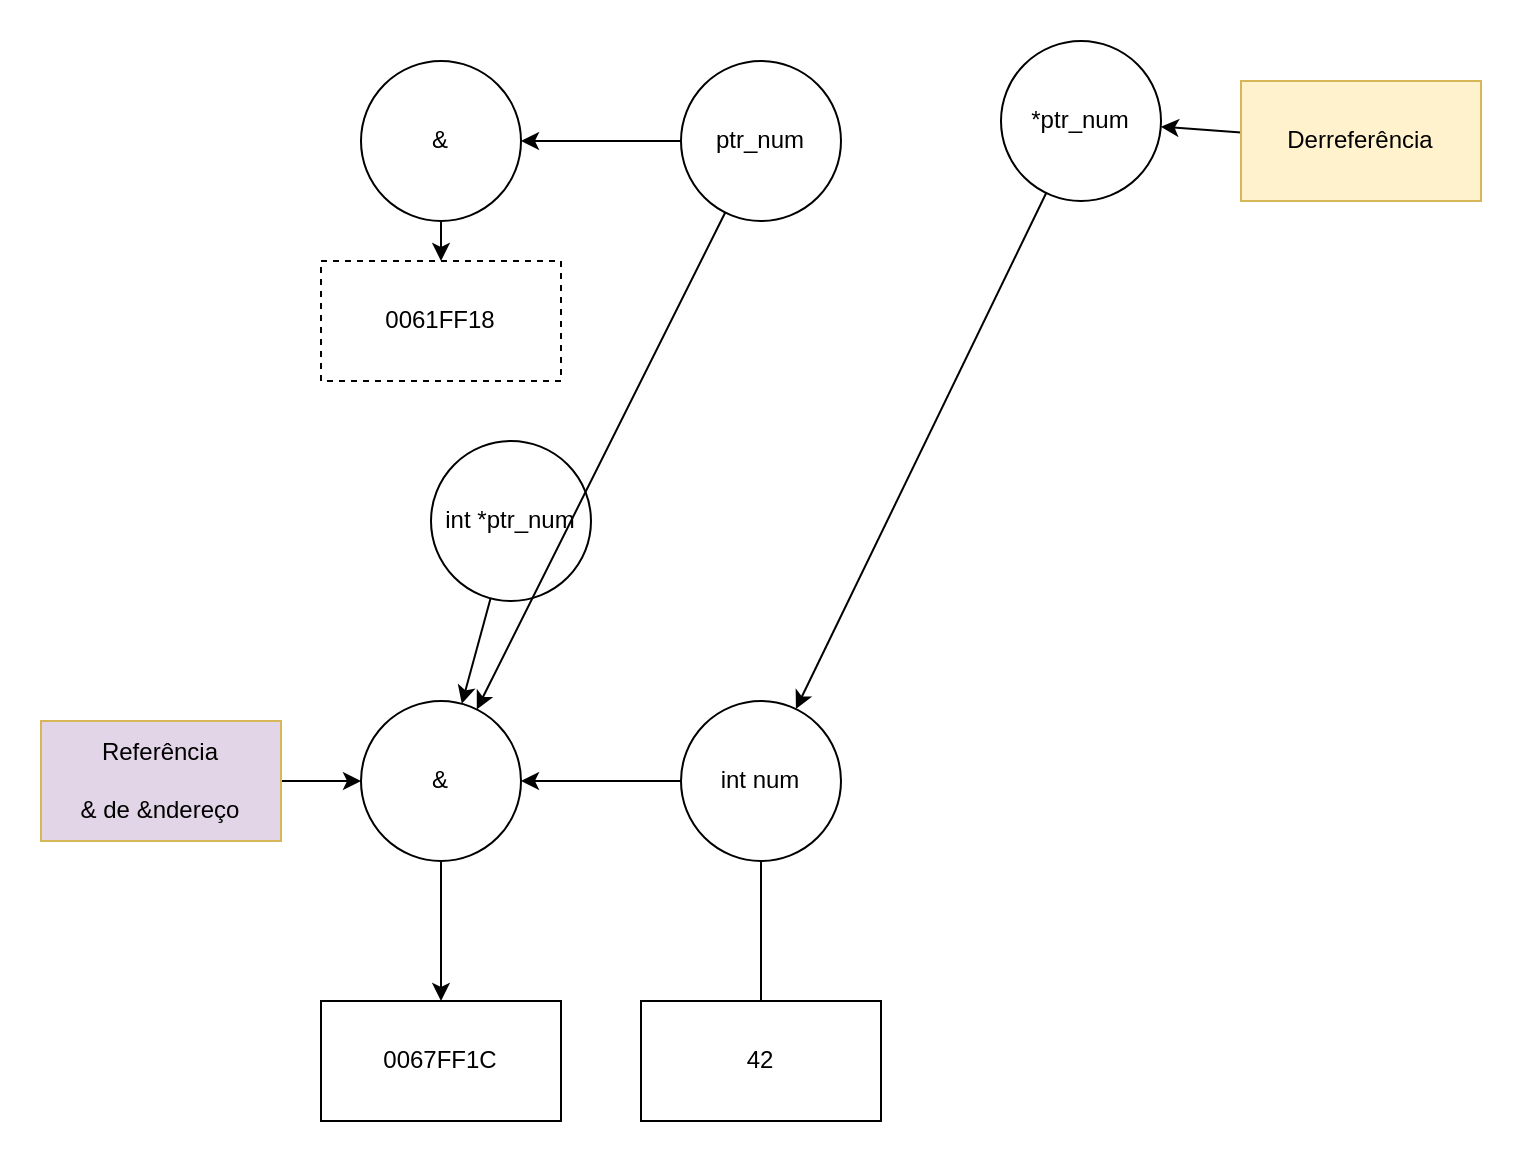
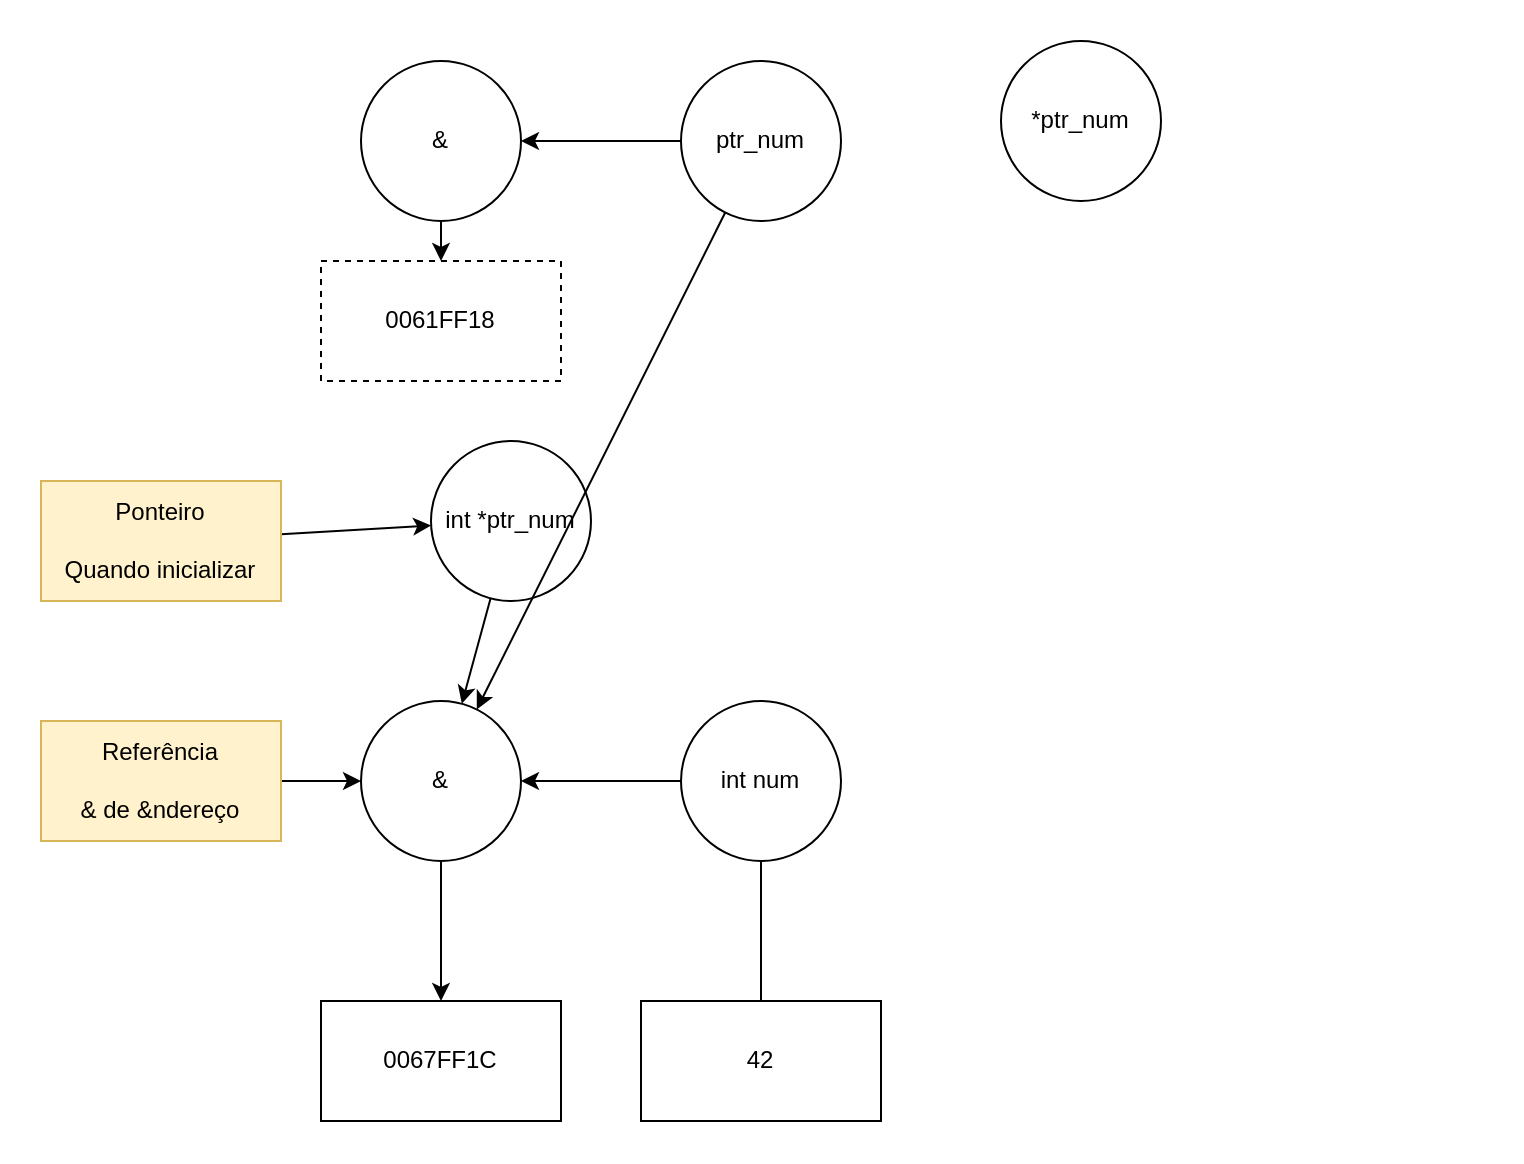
(1208, 130) -> none
(1361, 141) -> none
(924, 445) -> none
none -> (349, 530)
none -> (161, 541)
(161, 781) -> (161, 781)
